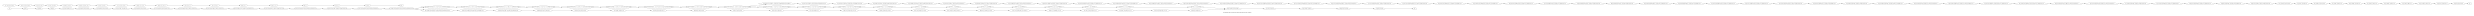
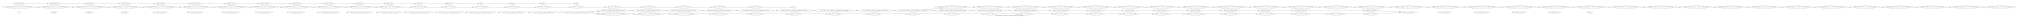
(1857, 4) -> none
